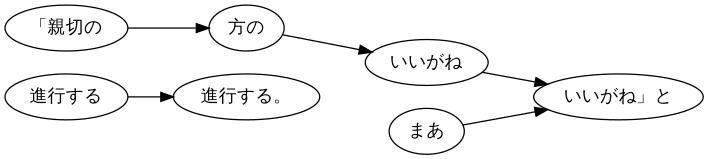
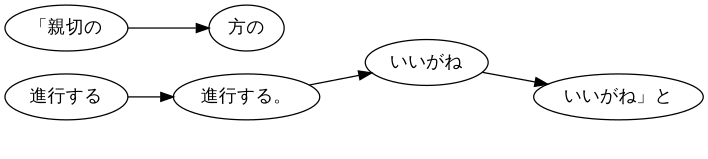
(321, 42) -> (334, 80)
(427, 131) -> none
